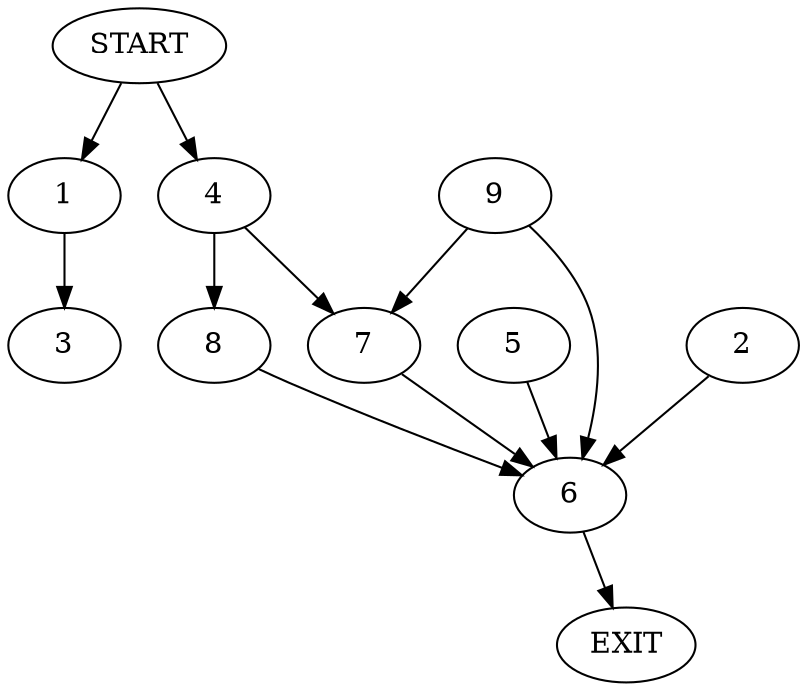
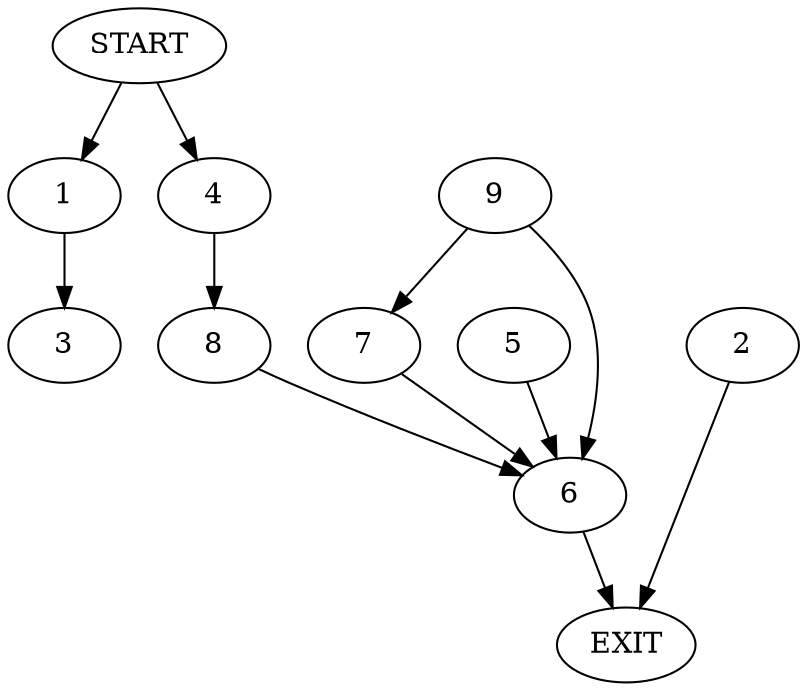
(282, 263) -> none
(664, 414) -> (689, 485)
